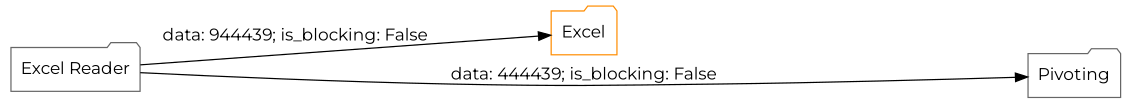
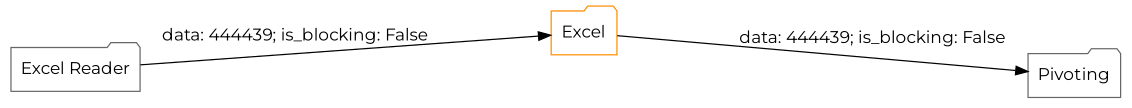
(295, 36) -> (295, 36)
(578, 85) -> (816, 53)
